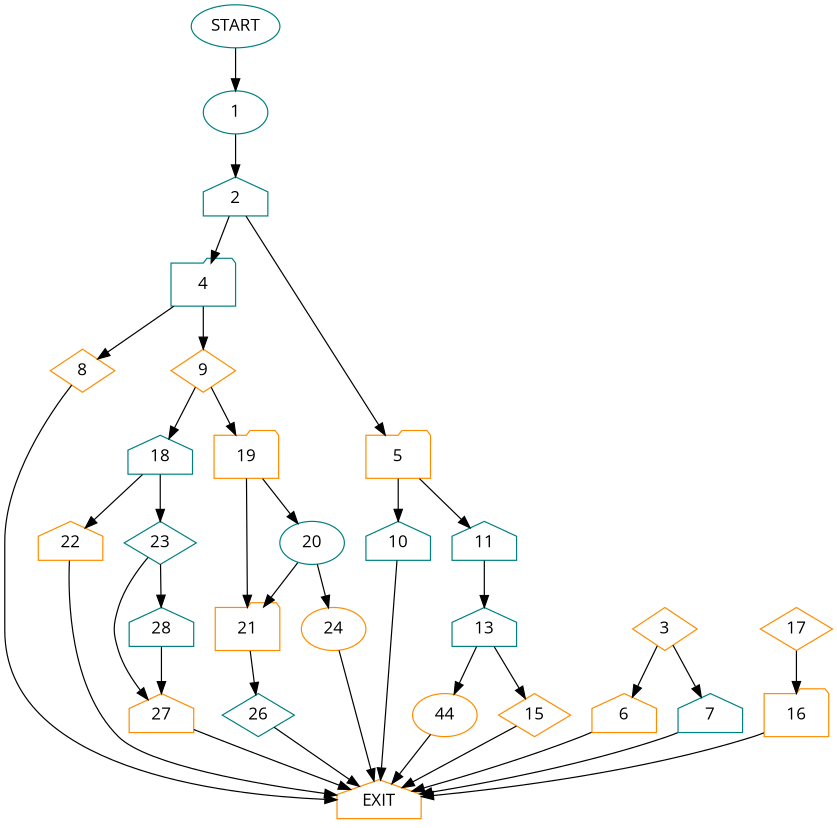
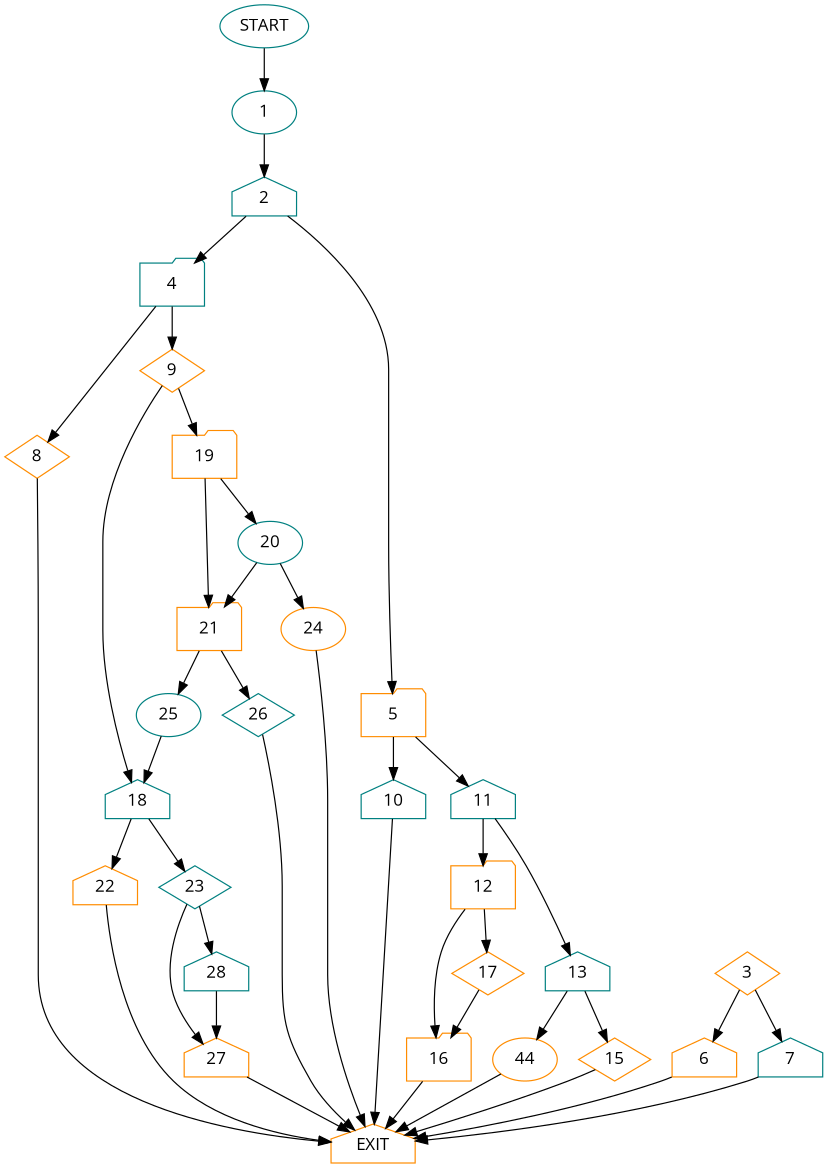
none -> (169, 715)
none -> (483, 887)
